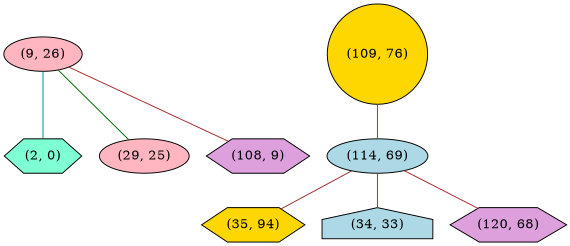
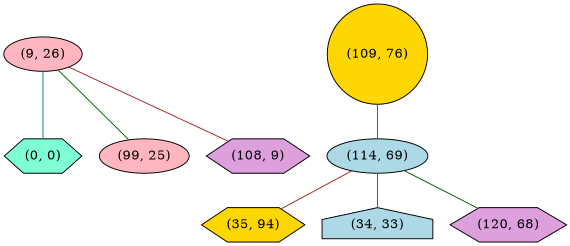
(43, 156) -> (43, 156)
(144, 156) -> (144, 156)
(441, 190) -> (441, 190)
